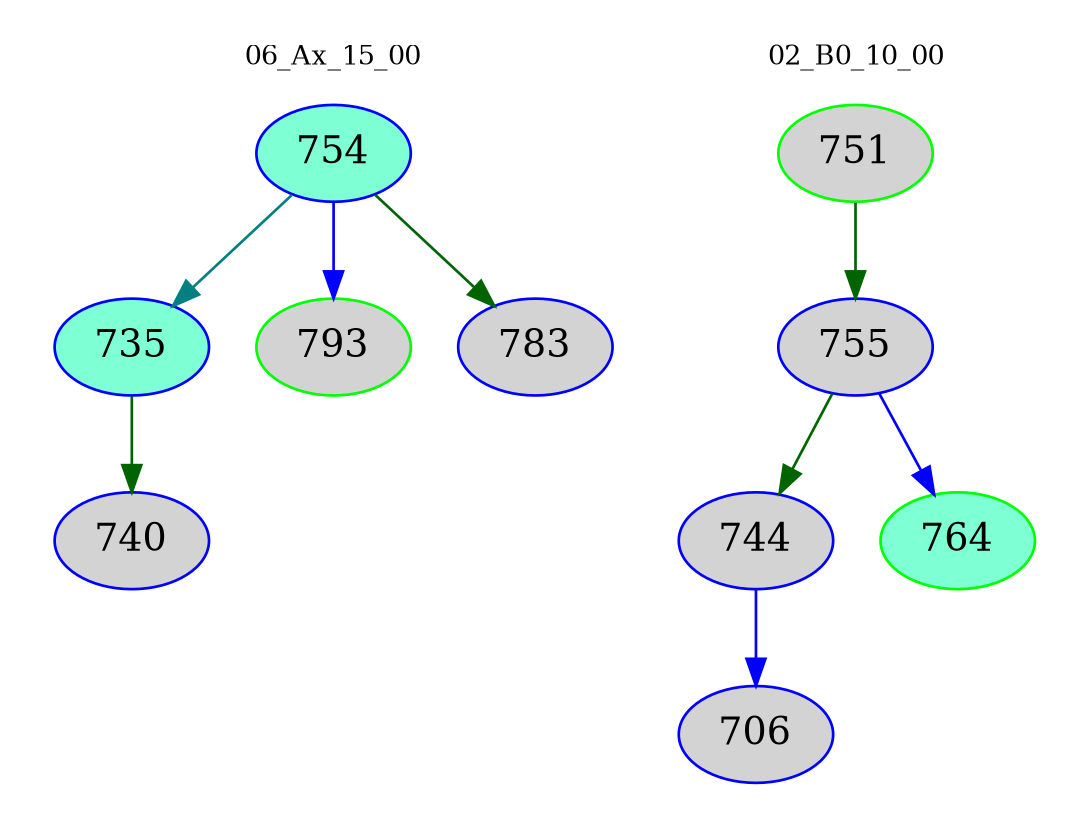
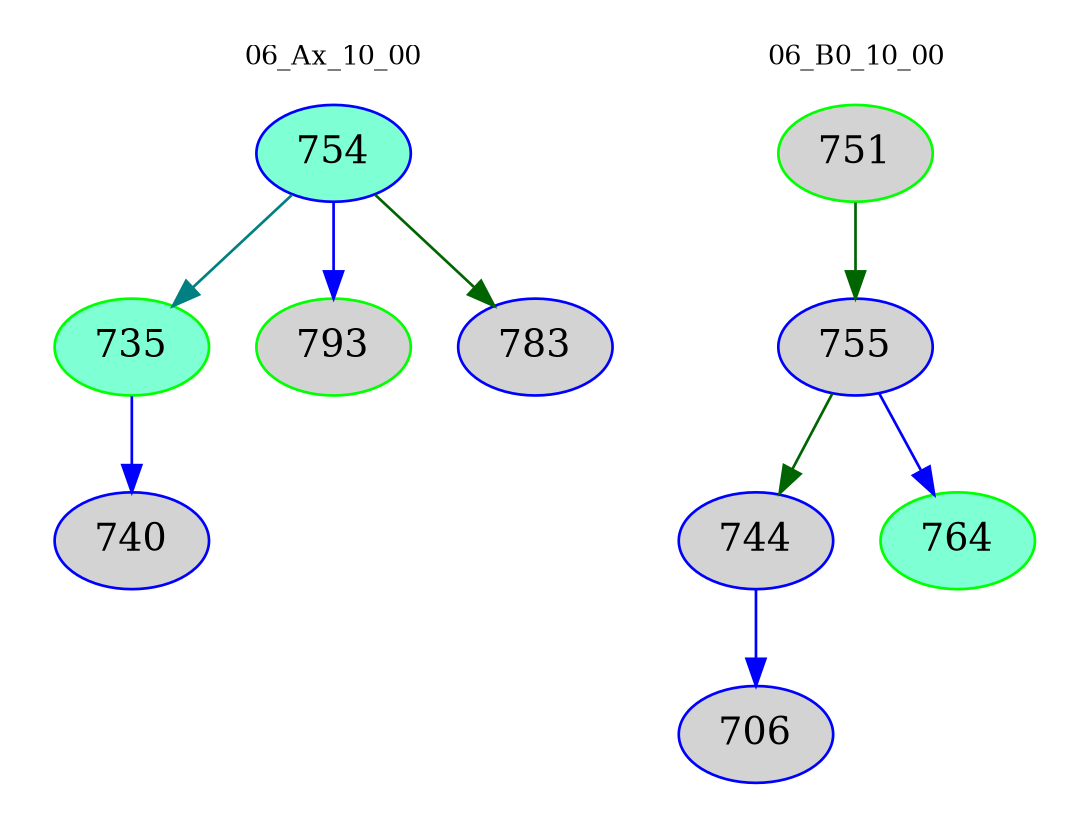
(334, 58) -> (334, 58)
(857, 58) -> (857, 58)
(132, 347) -> (132, 347)
(132, 431) -> (132, 431)
